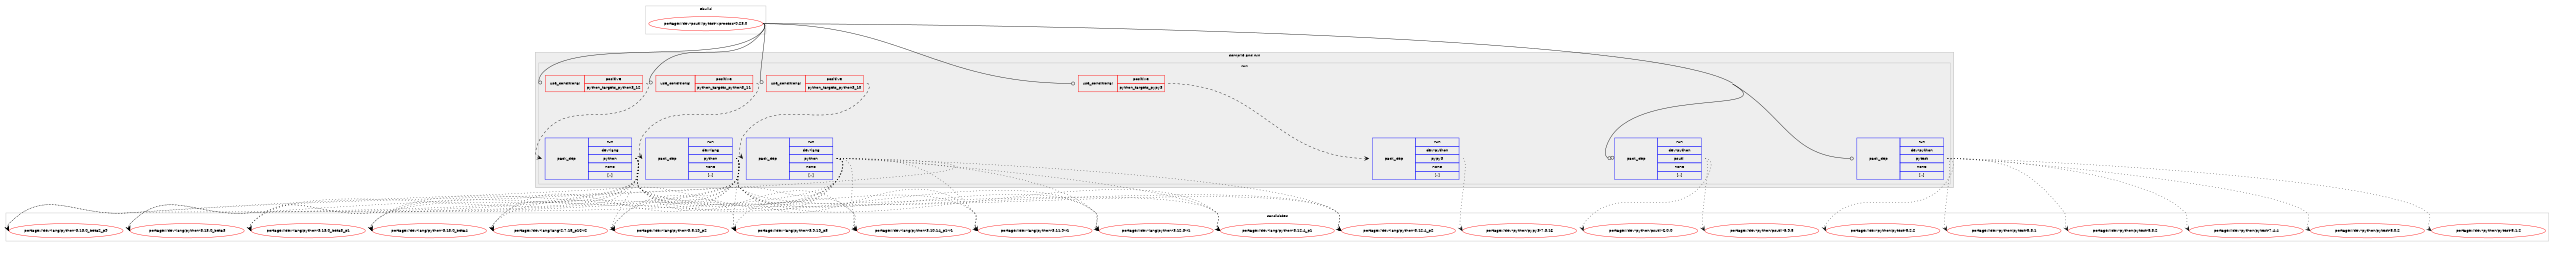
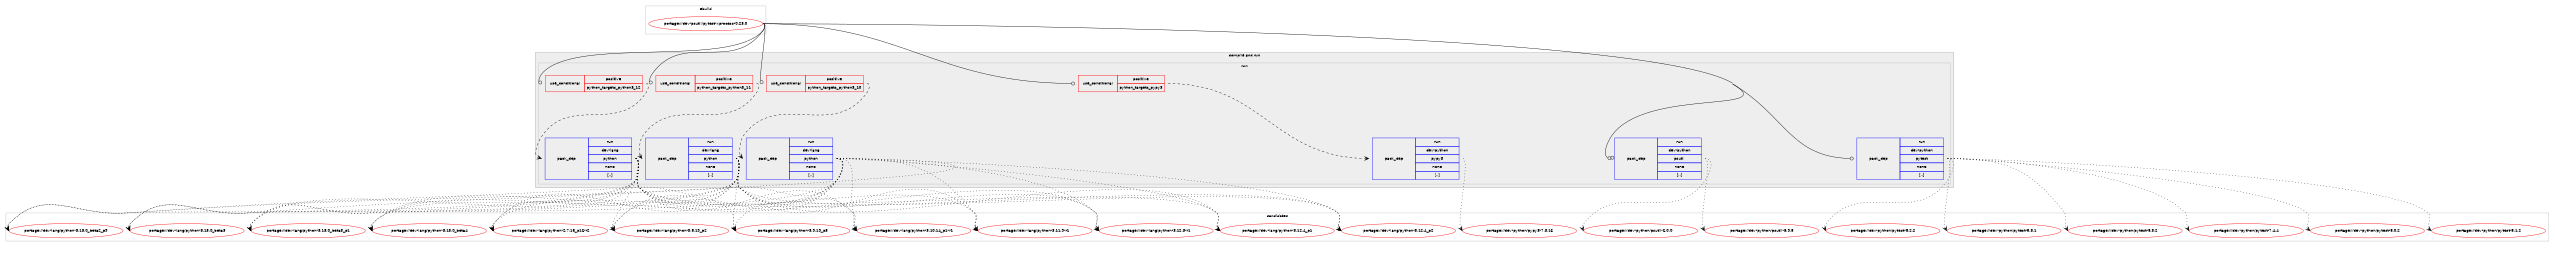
(551, 231) -> (551, 231)
